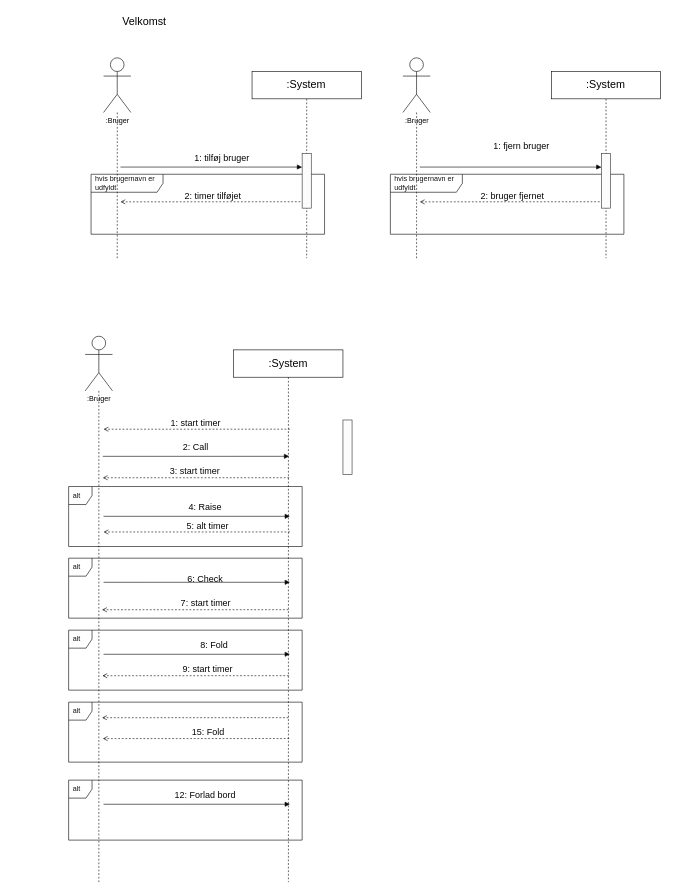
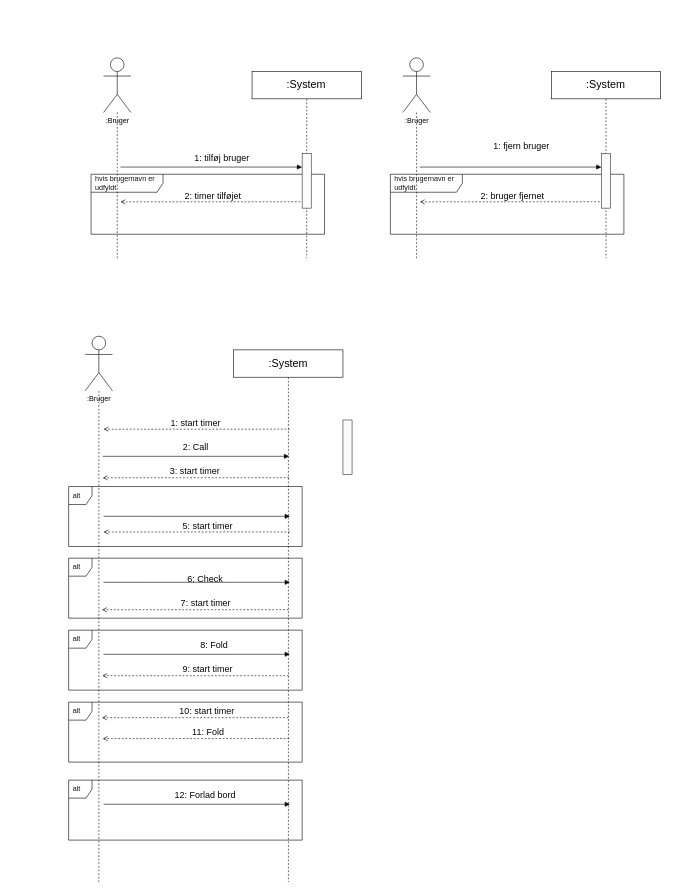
(144, 21) -> none
(205, 507) -> none
(208, 526) -> (208, 526)
none -> (207, 711)
(208, 732) -> (208, 732)
